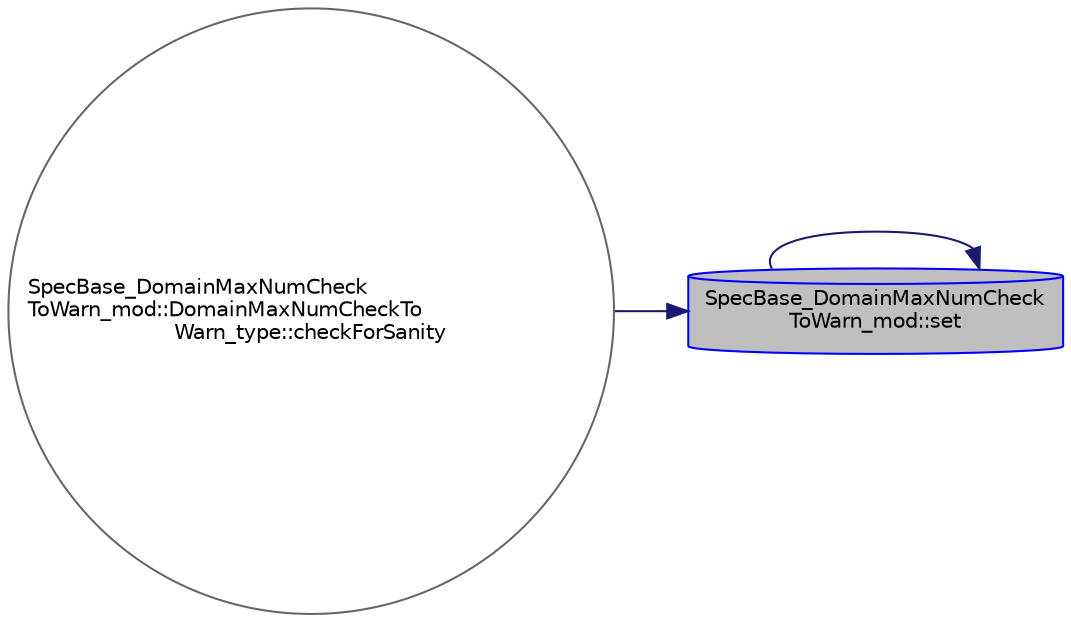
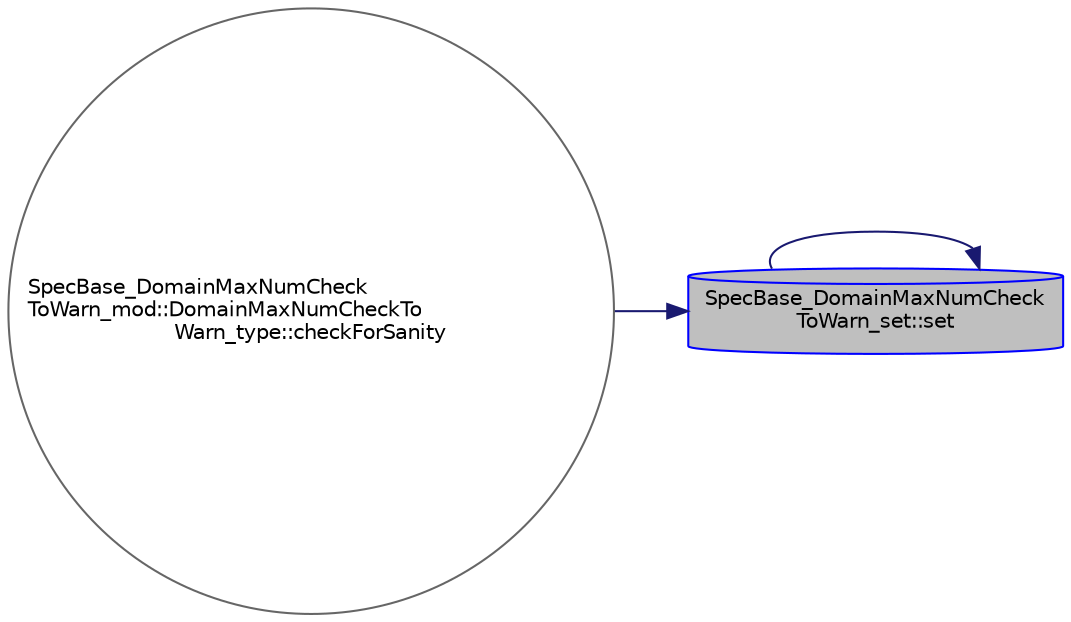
(876, 311) -> (876, 311)
